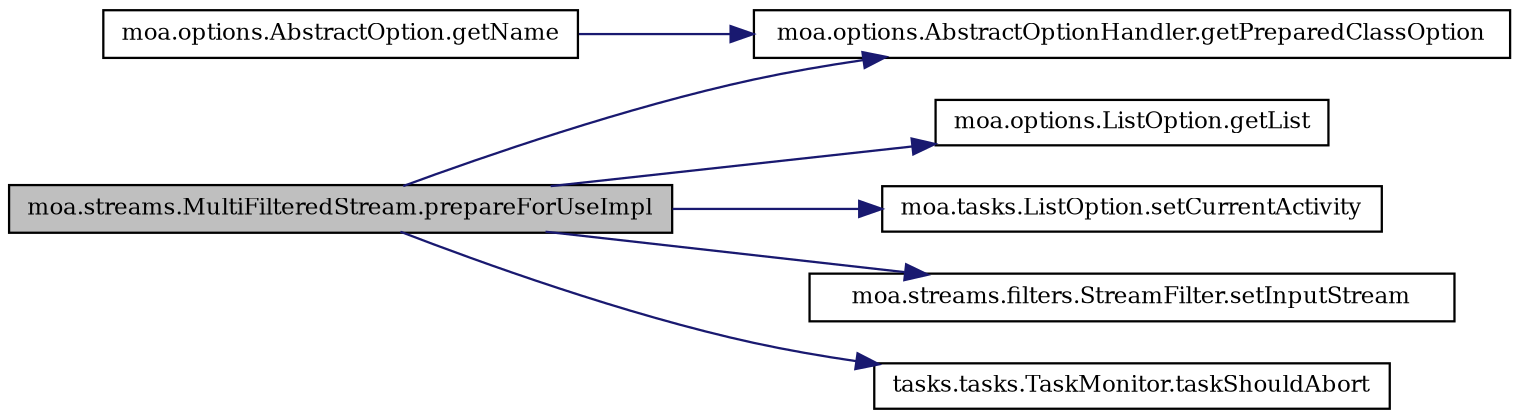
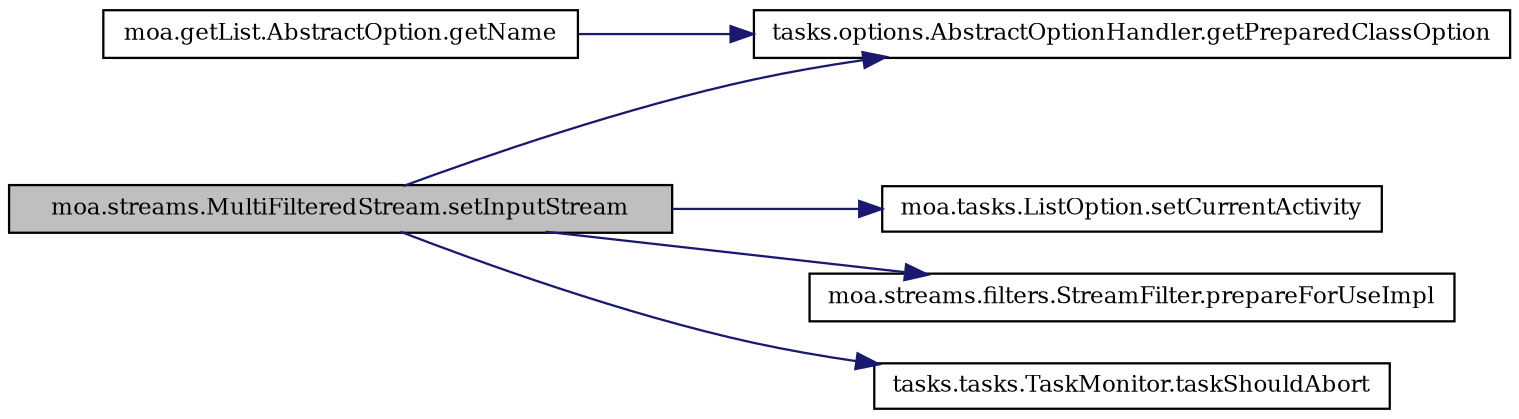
(341, 34) -> (341, 34)
(1132, 34) -> (1132, 34)
(1132, 123) -> none
(341, 209) -> (341, 209)
(1132, 297) -> (1132, 297)
